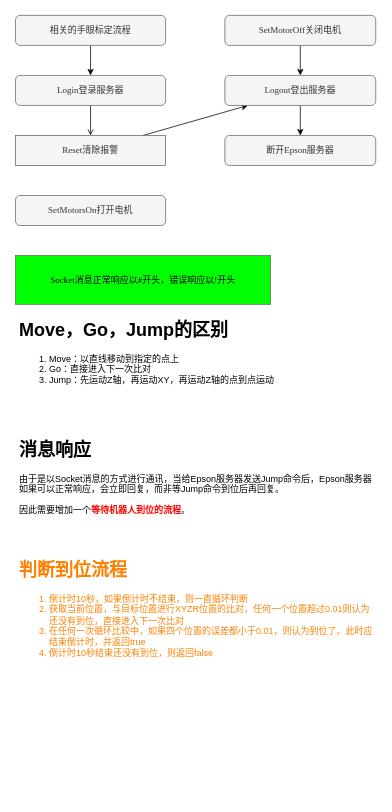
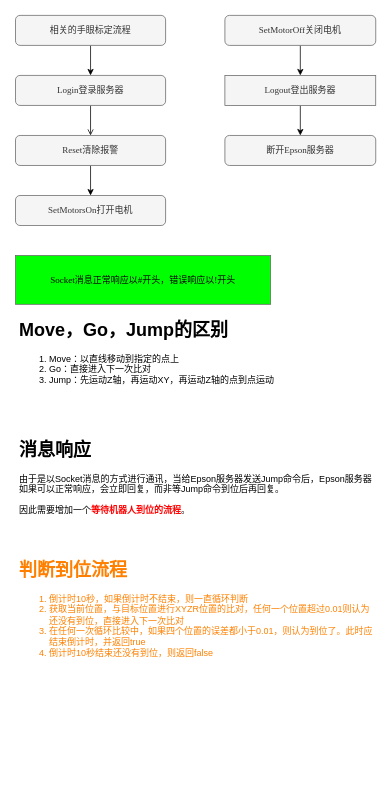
(300, 90) -> (300, 90)
(193, 121) -> (90, 177)
(90, 150) -> (90, 150)
